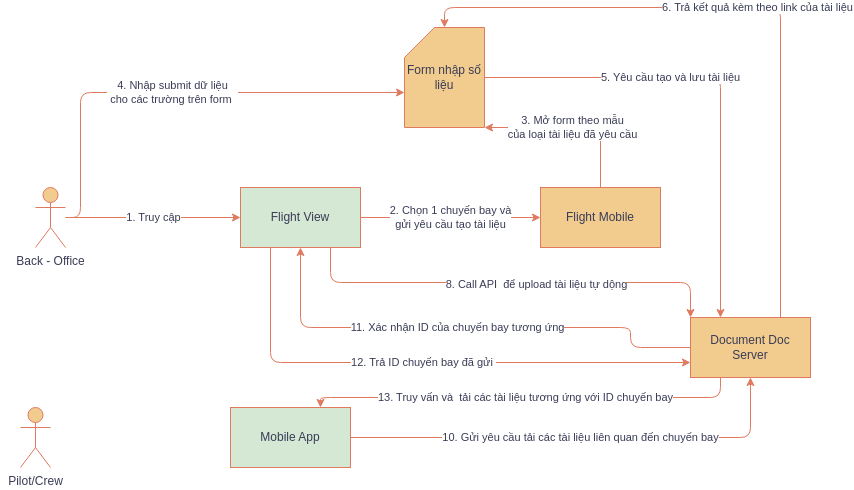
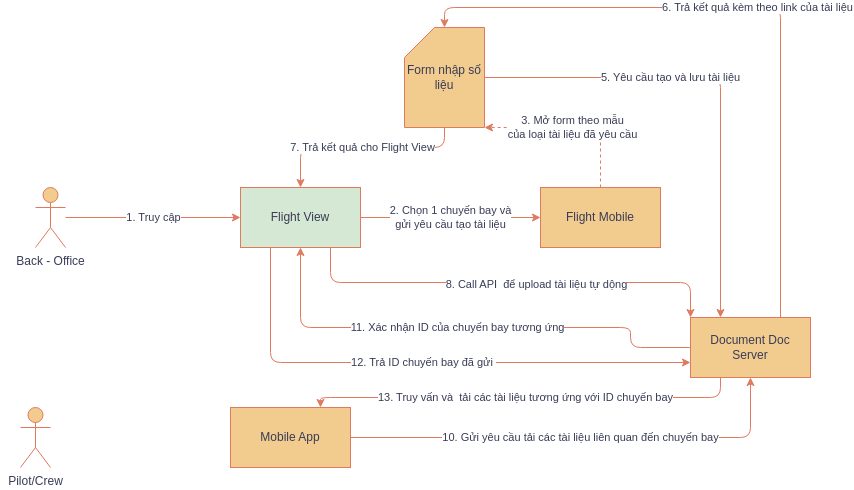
(317, 93) -> none
none -> (367, 148)
(601, 163) -> (601, 163)
(291, 438) -> (291, 438)
